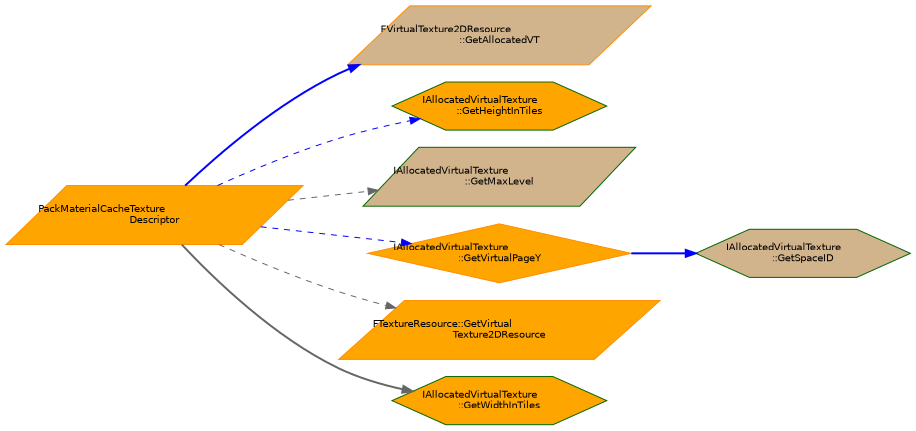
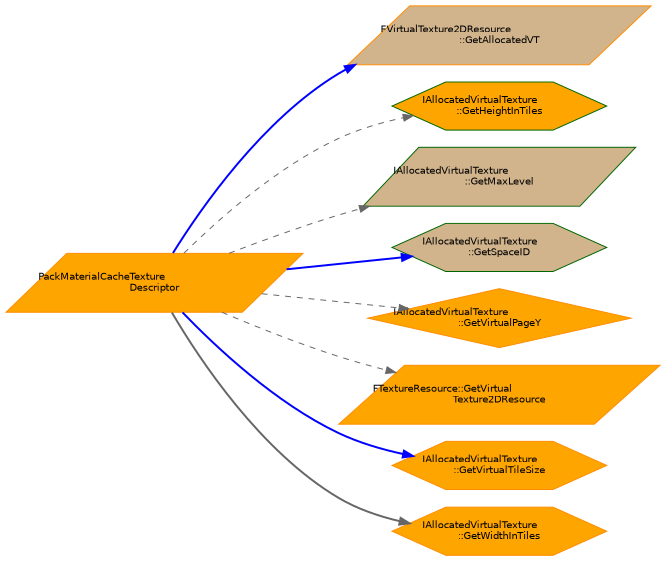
(312, 147) -> (284, 170)
(331, 235) -> (330, 301)
(659, 253) -> (344, 263)
(499, 401) -> (499, 531)
none -> (499, 465)
